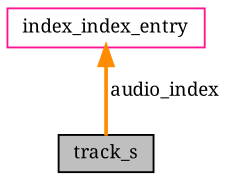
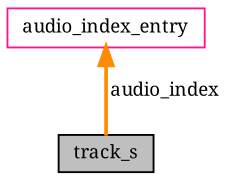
(106, 28) -> (106, 28)
